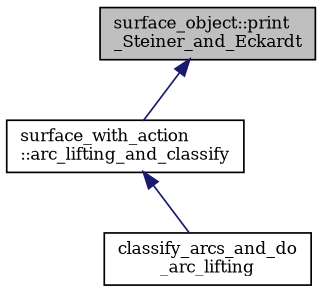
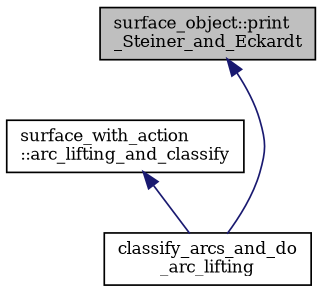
(161, 97) -> (264, 155)
